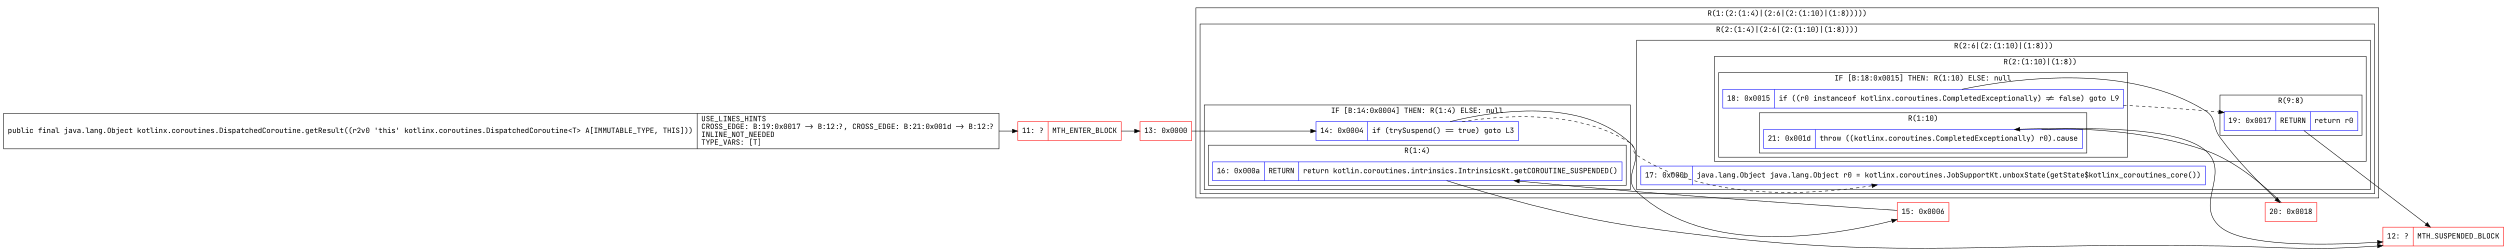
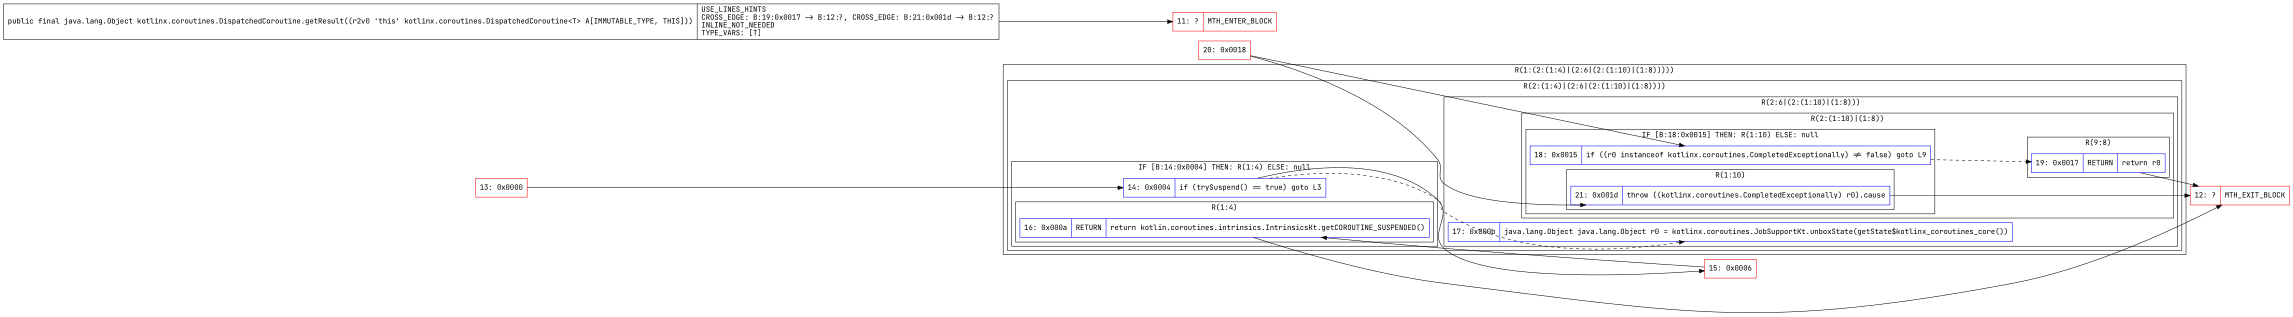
(2143, 86) -> (1465, 100)
(1128, 131) -> none
(2458, 236) -> (2255, 195)
